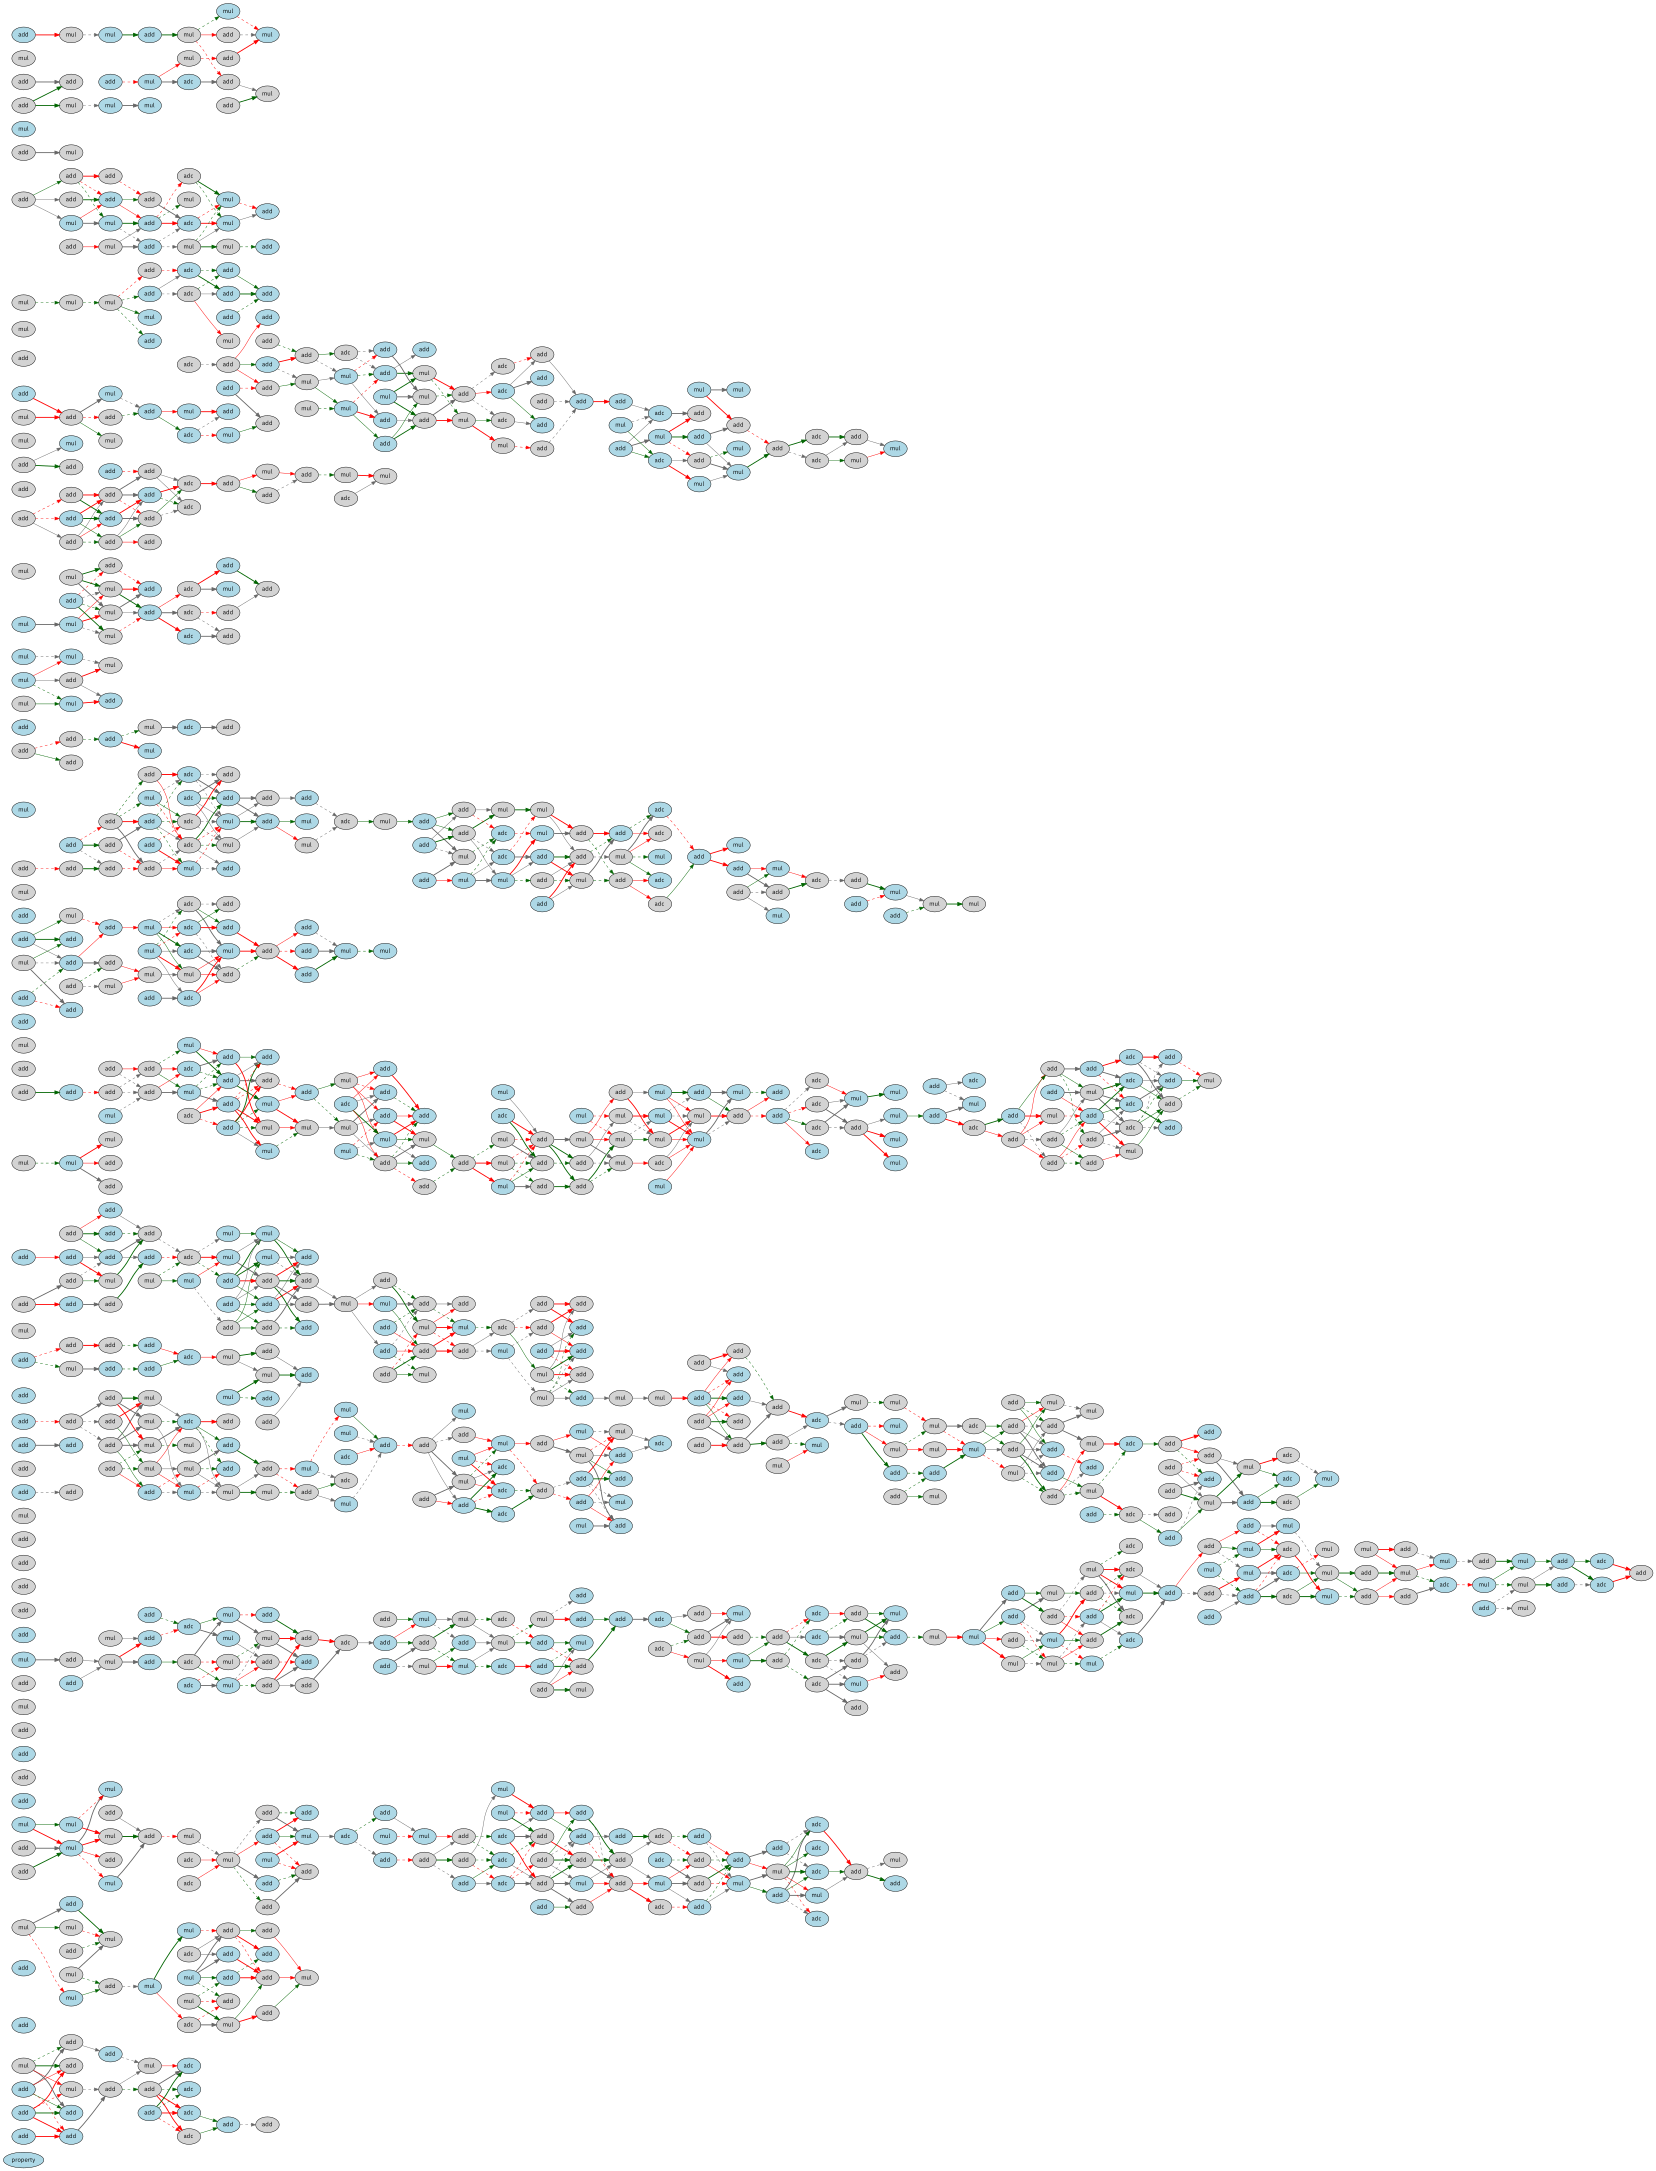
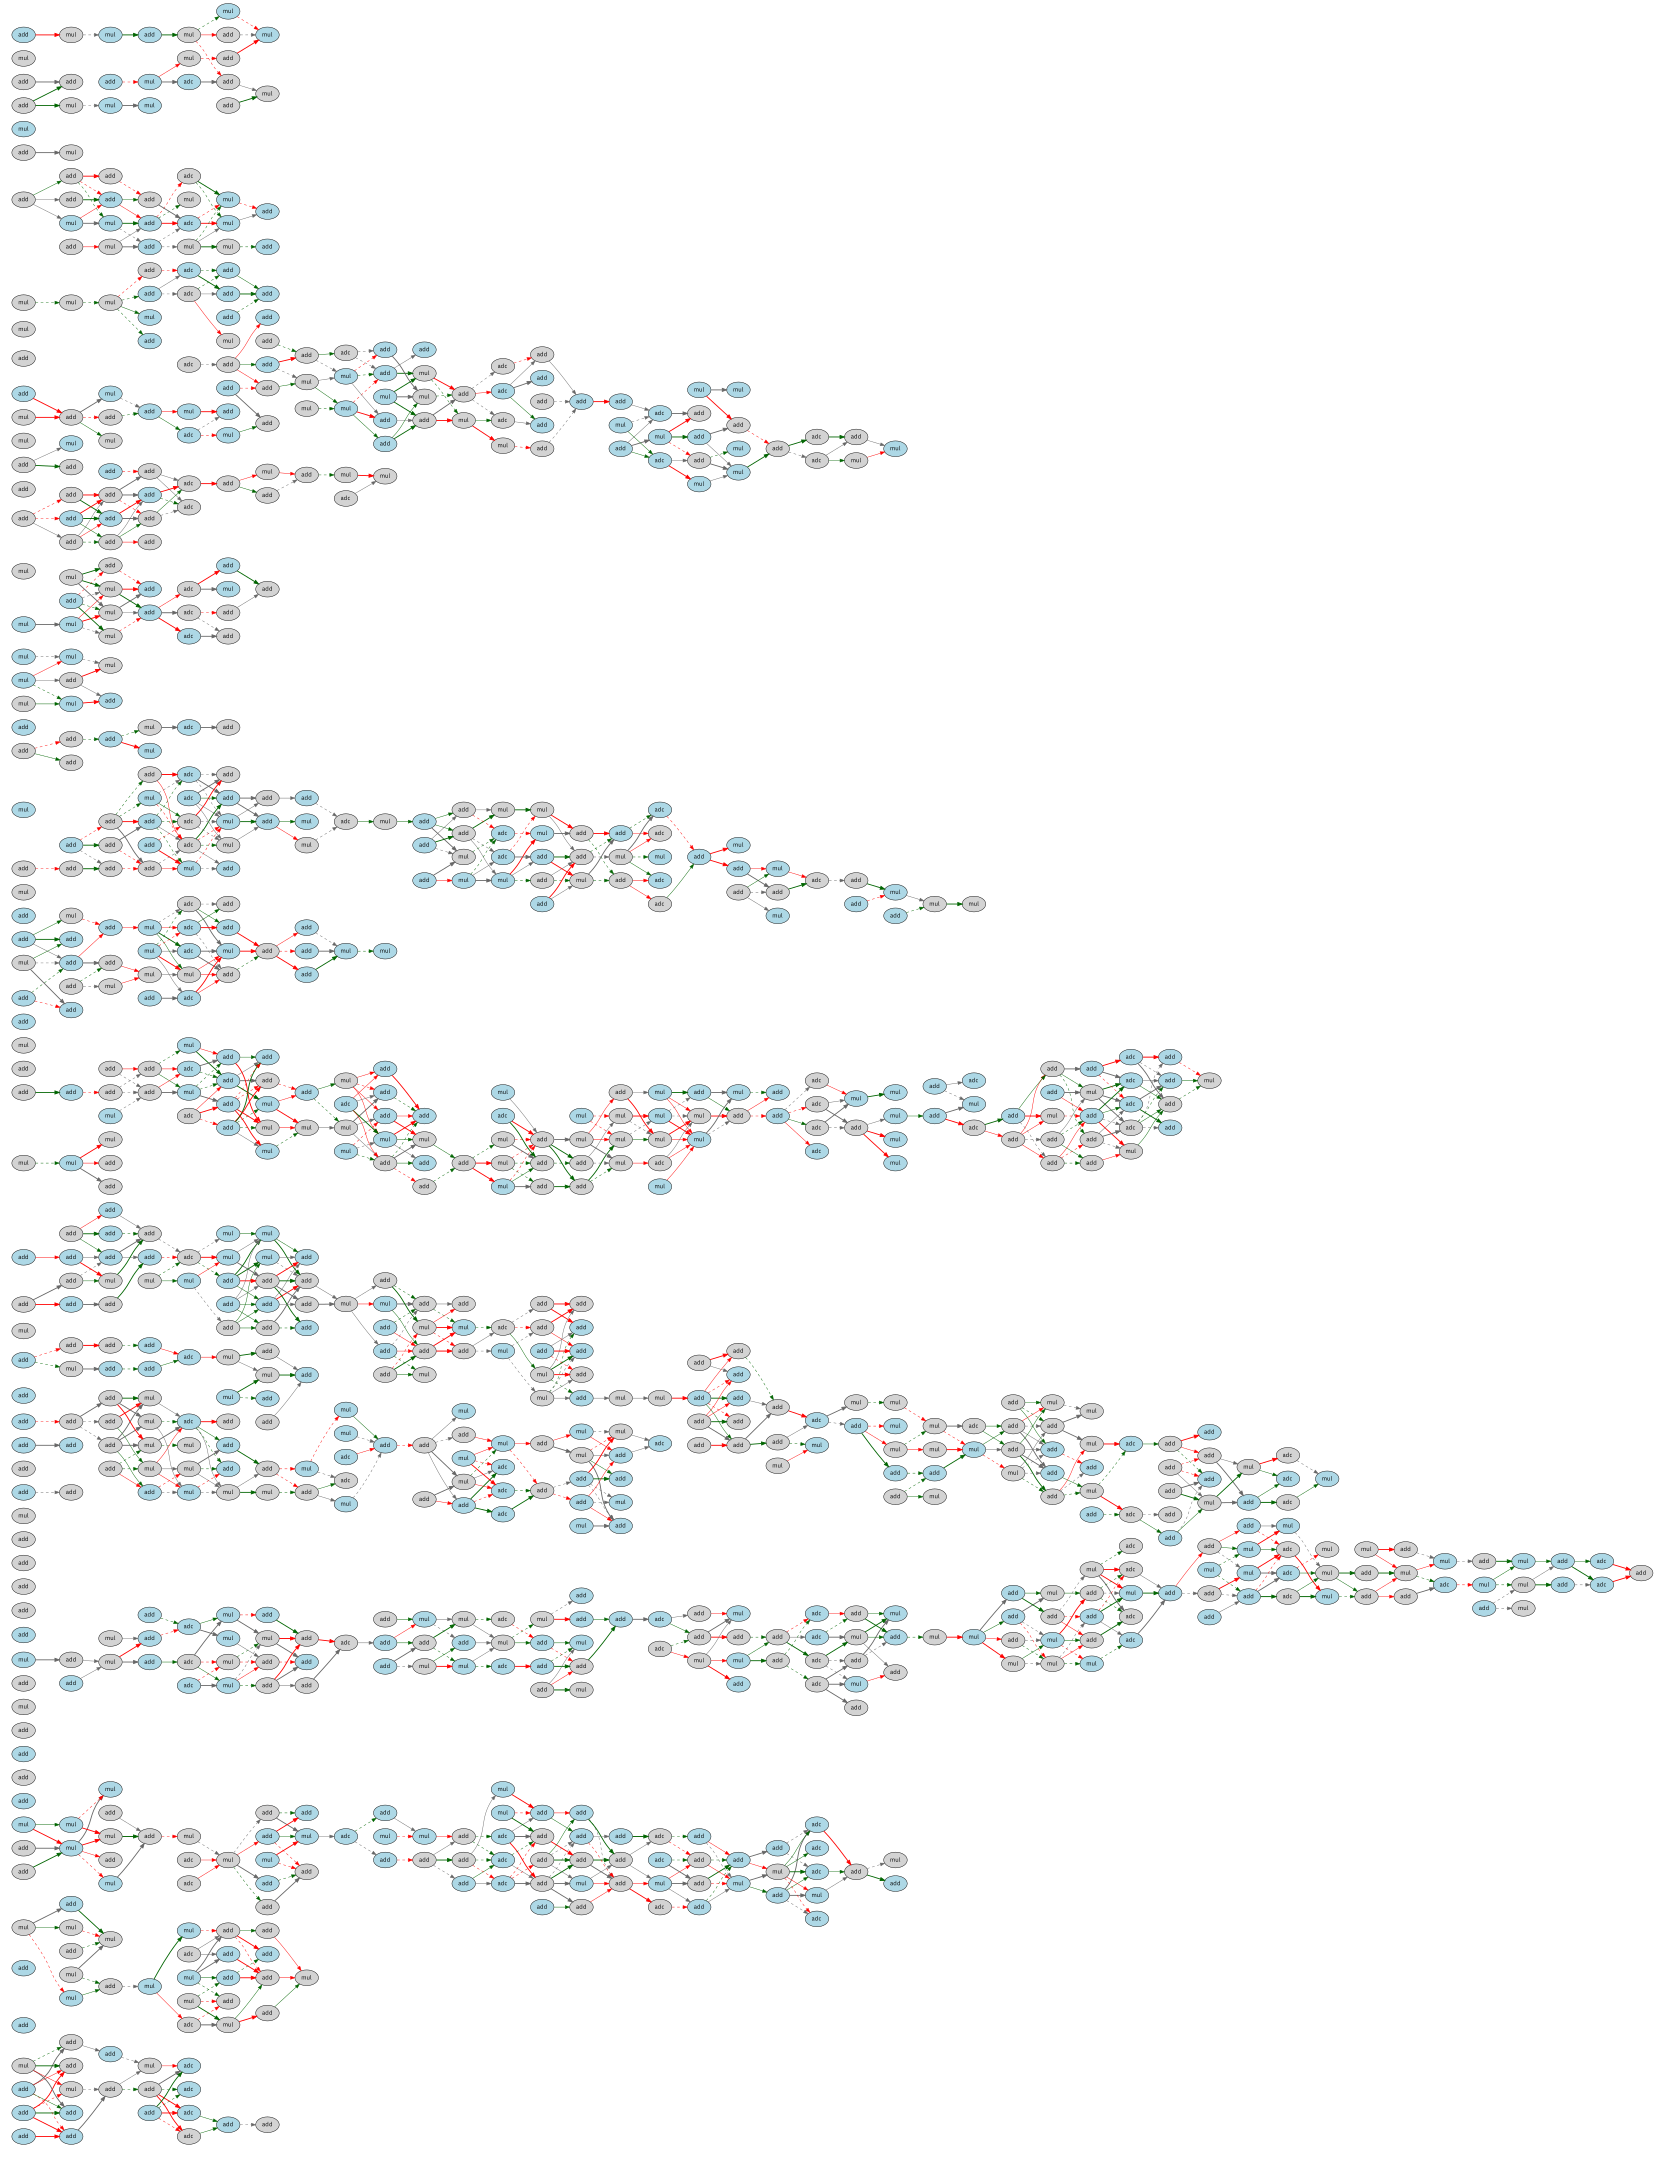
(24, 2160) -> none
